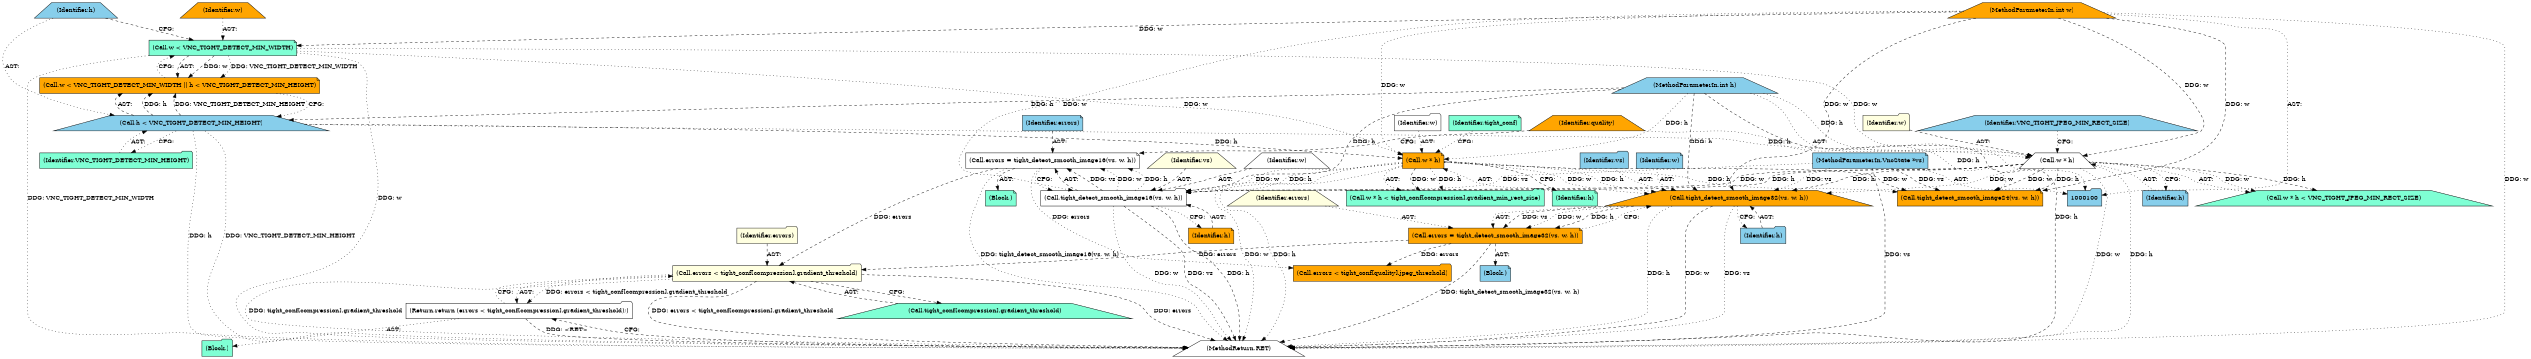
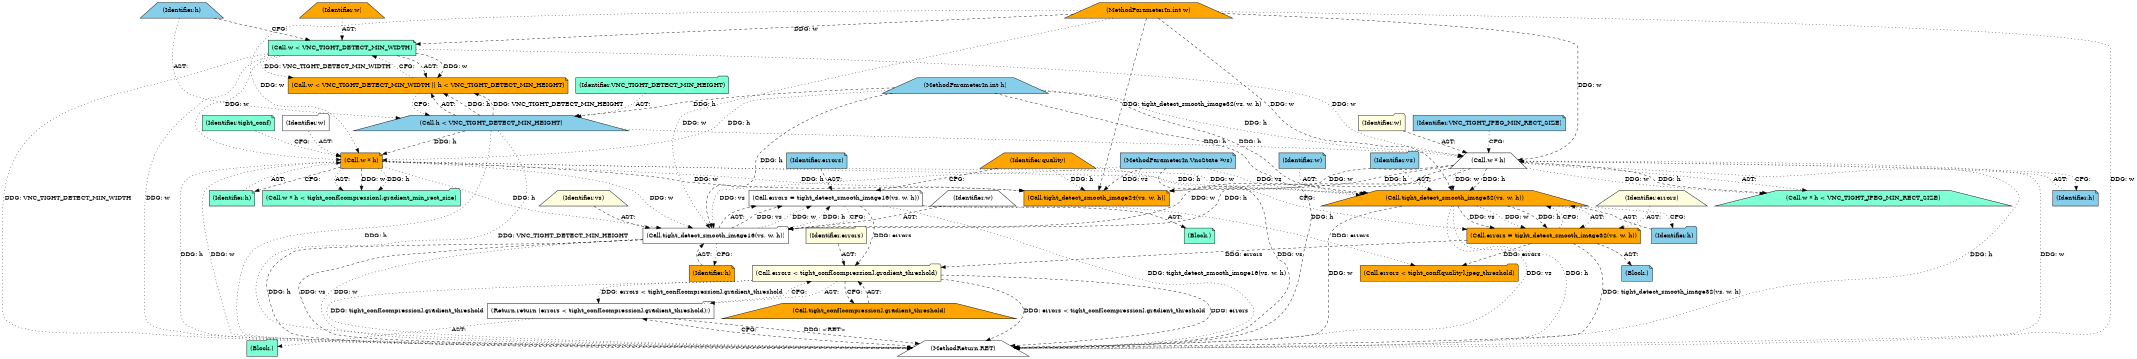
(2238, 104) -> (1192, 104)
(2057, 123) -> (1489, 123)
(156, 141) -> none
(2085, 198) -> none
none -> (1277, 200)
(985, 311) -> (869, 311)
